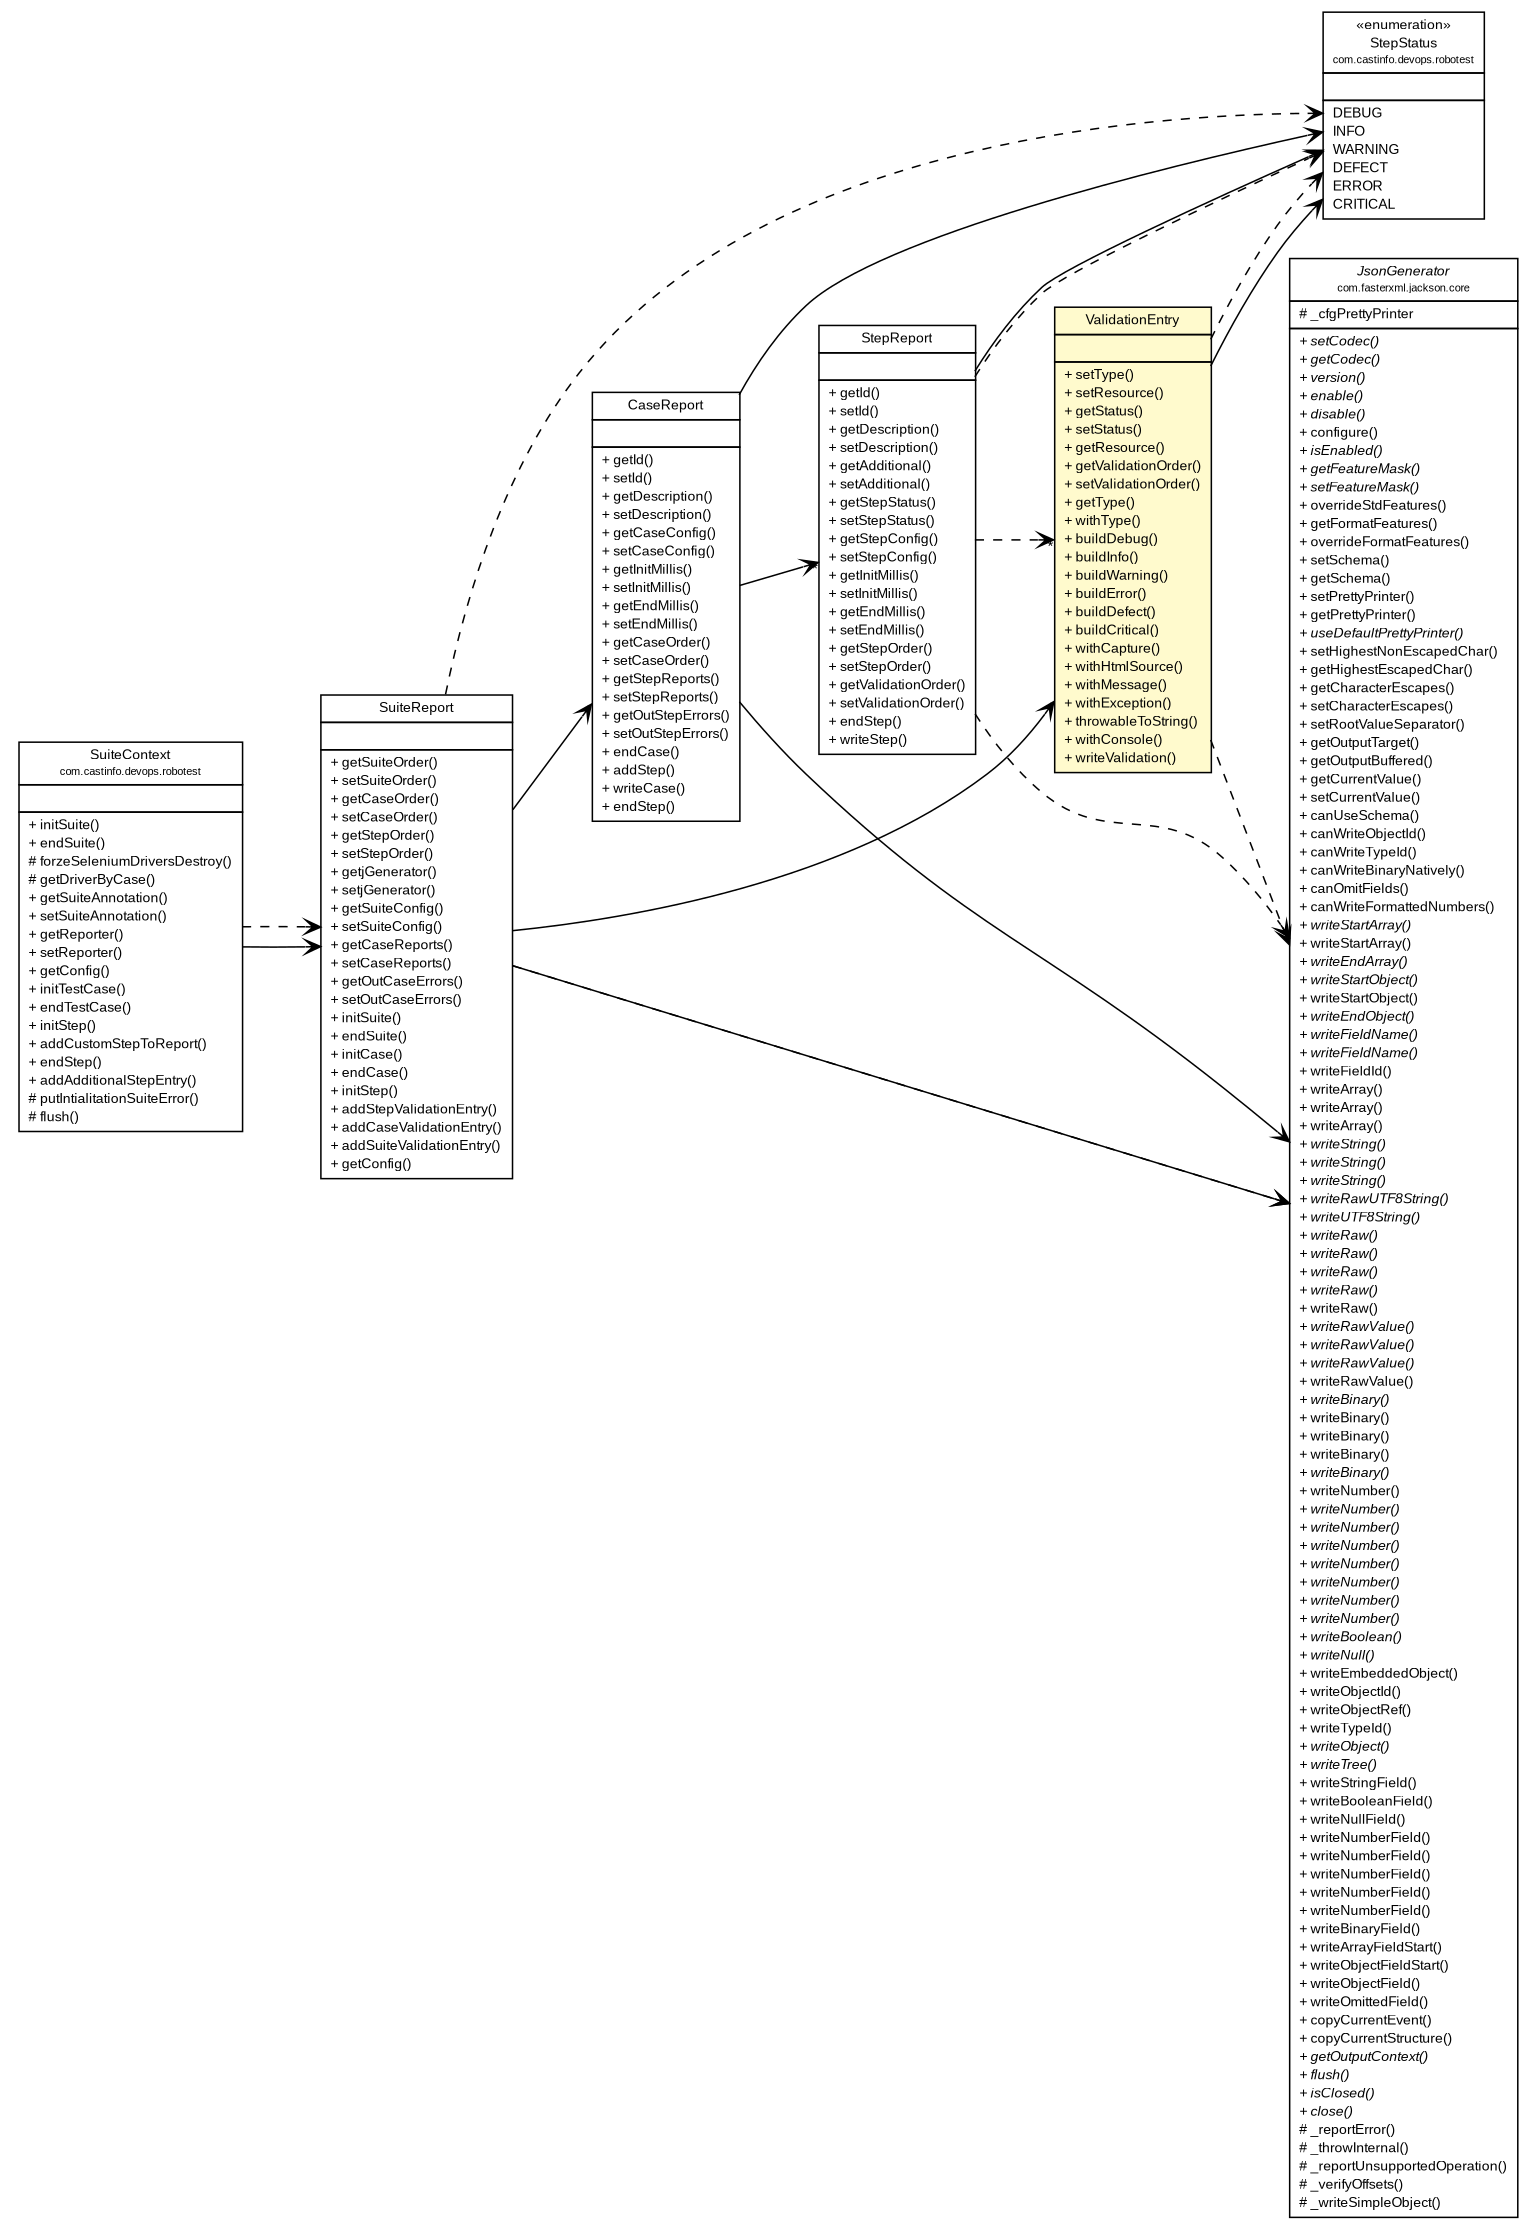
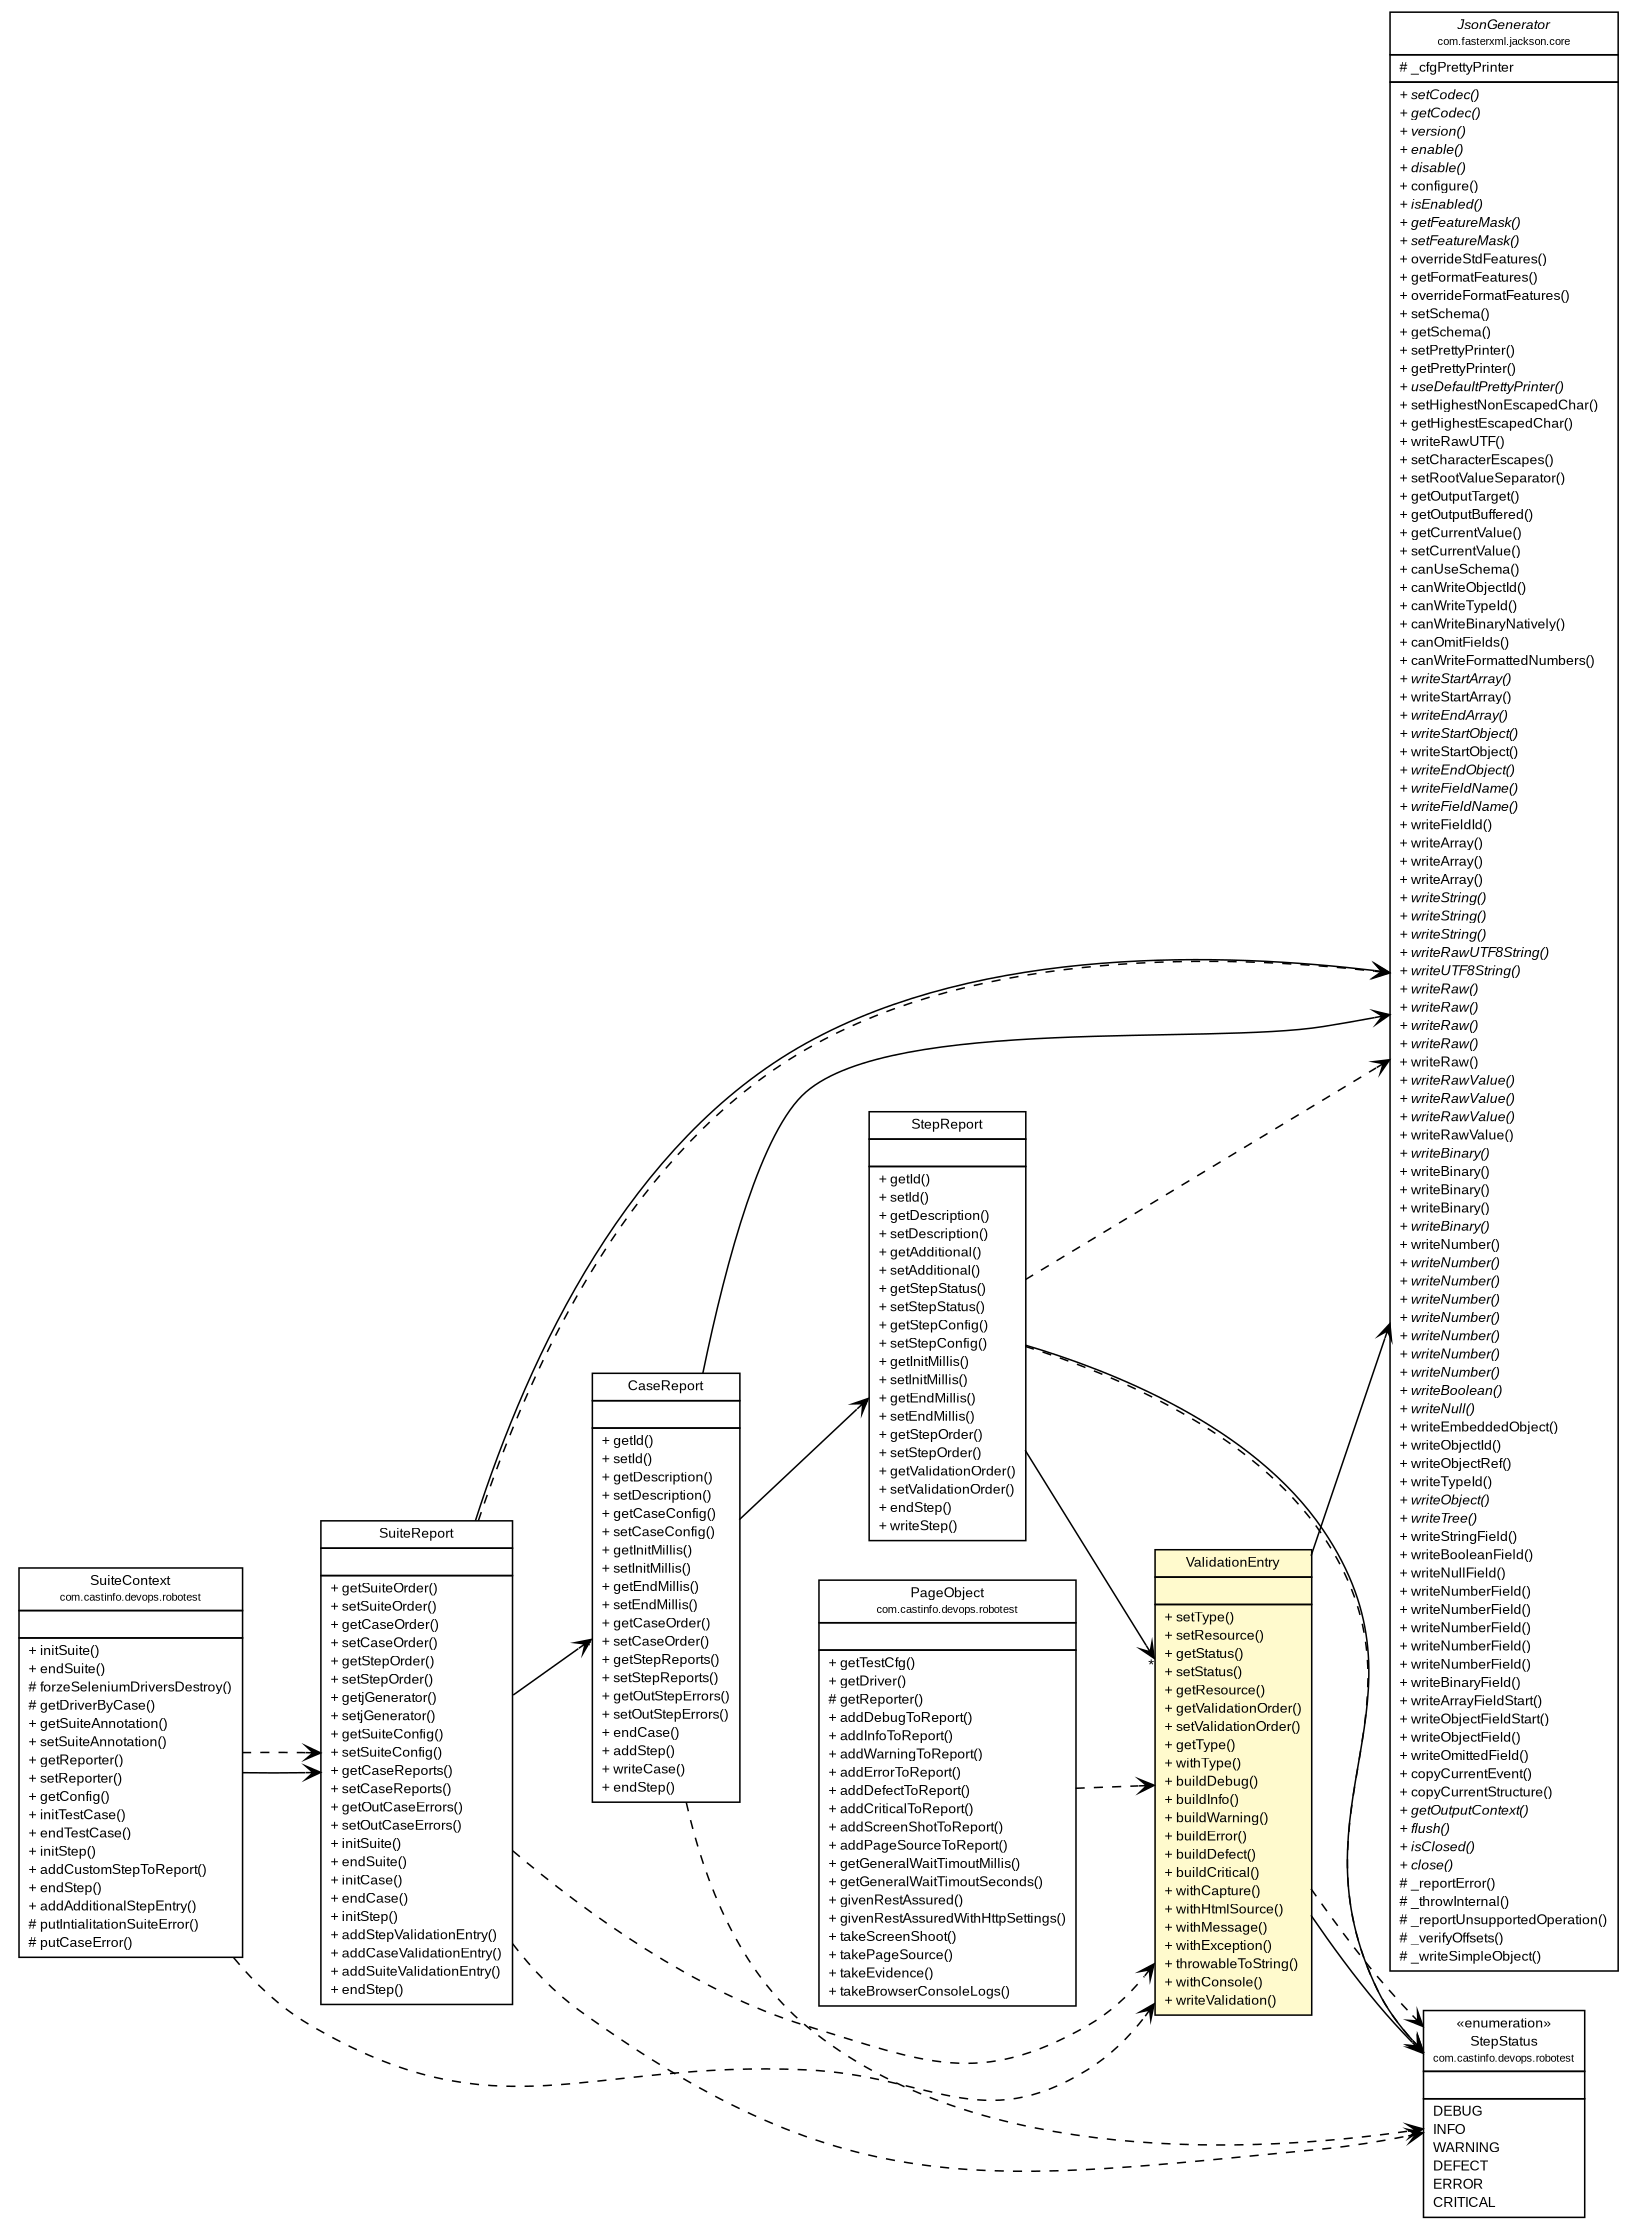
(996, 218) -> (969, 2110)
(1006, 540) -> (1086, 1548)
(1377, 688) -> (1452, 442)
(1247, 835) -> (1348, 1447)
(800, 870) -> (785, 2018)
(54, 1117) -> (81, 1943)
(371, 1164) -> (367, 1990)
none -> (947, 1793)
none -> (710, 2071)
